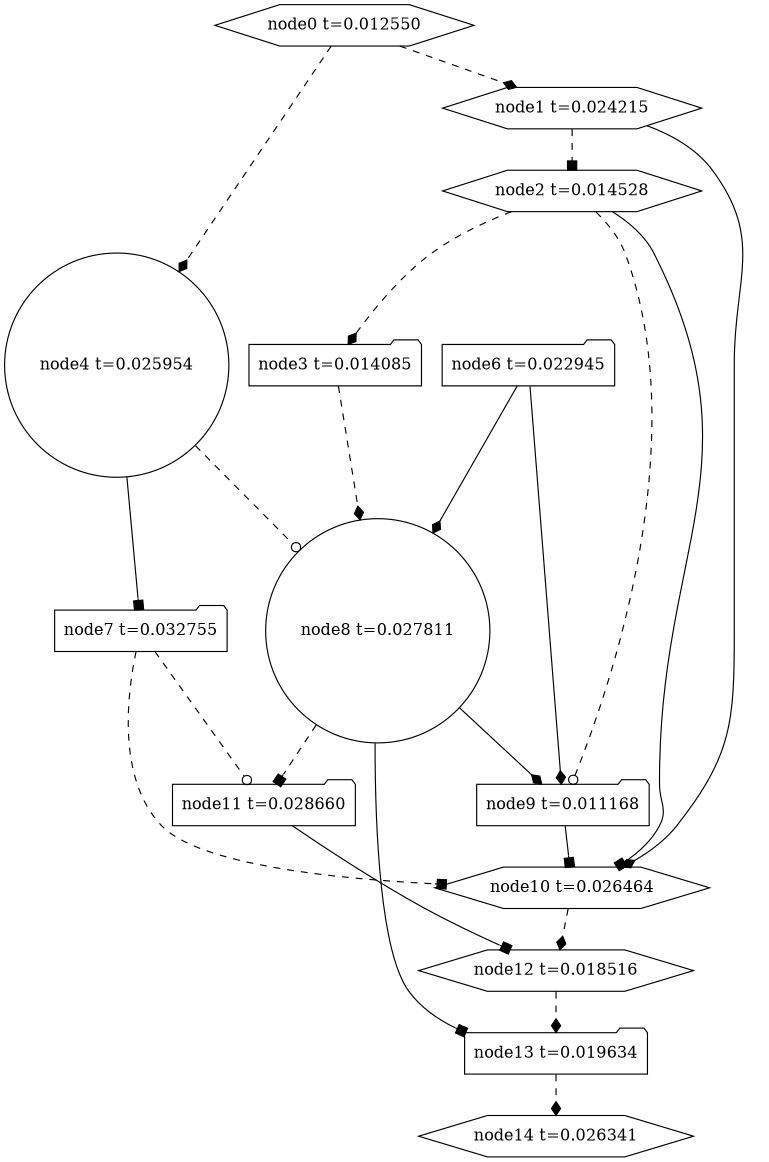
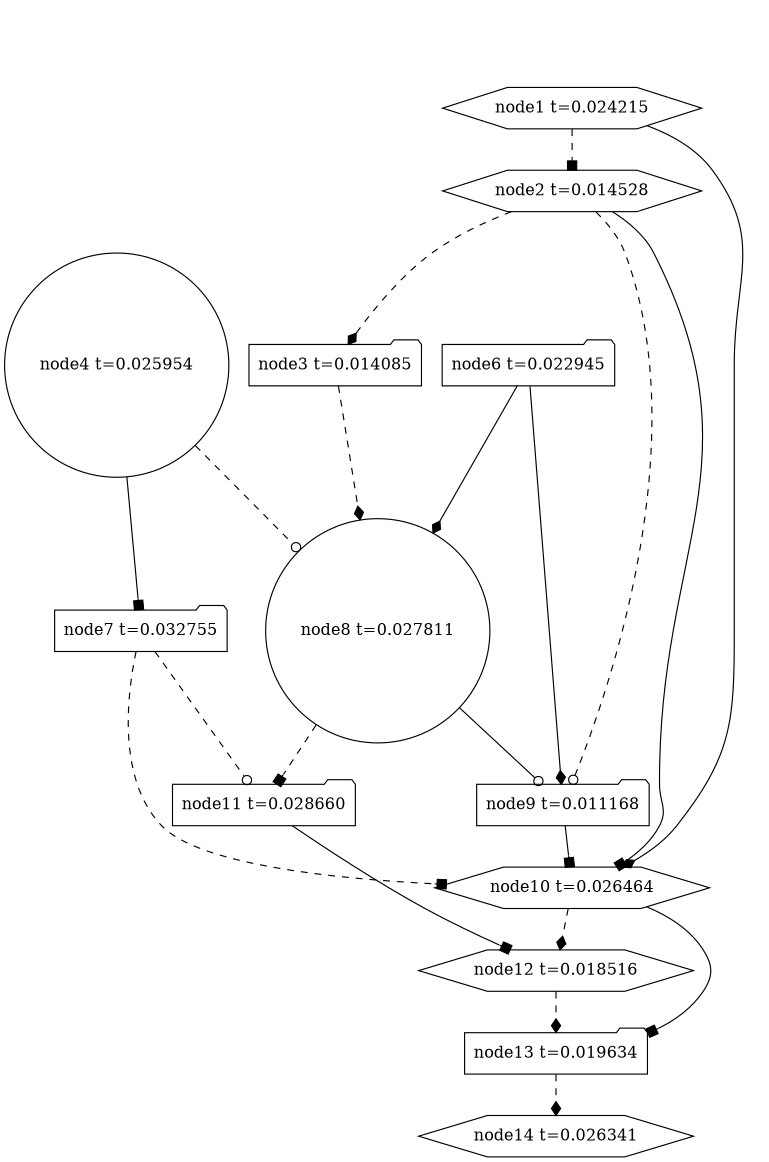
(344, 25) -> none
(497, 743) -> (497, 743)
(383, 899) -> (710, 964)
